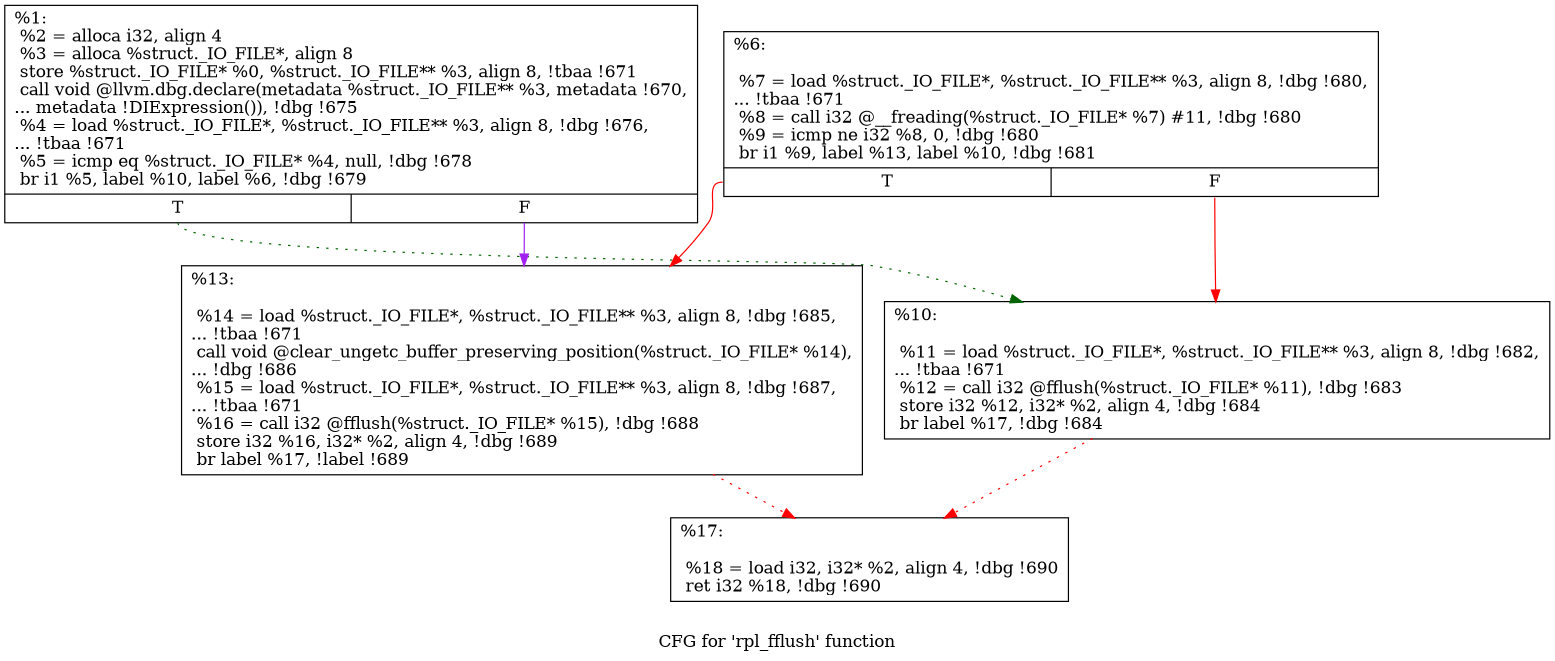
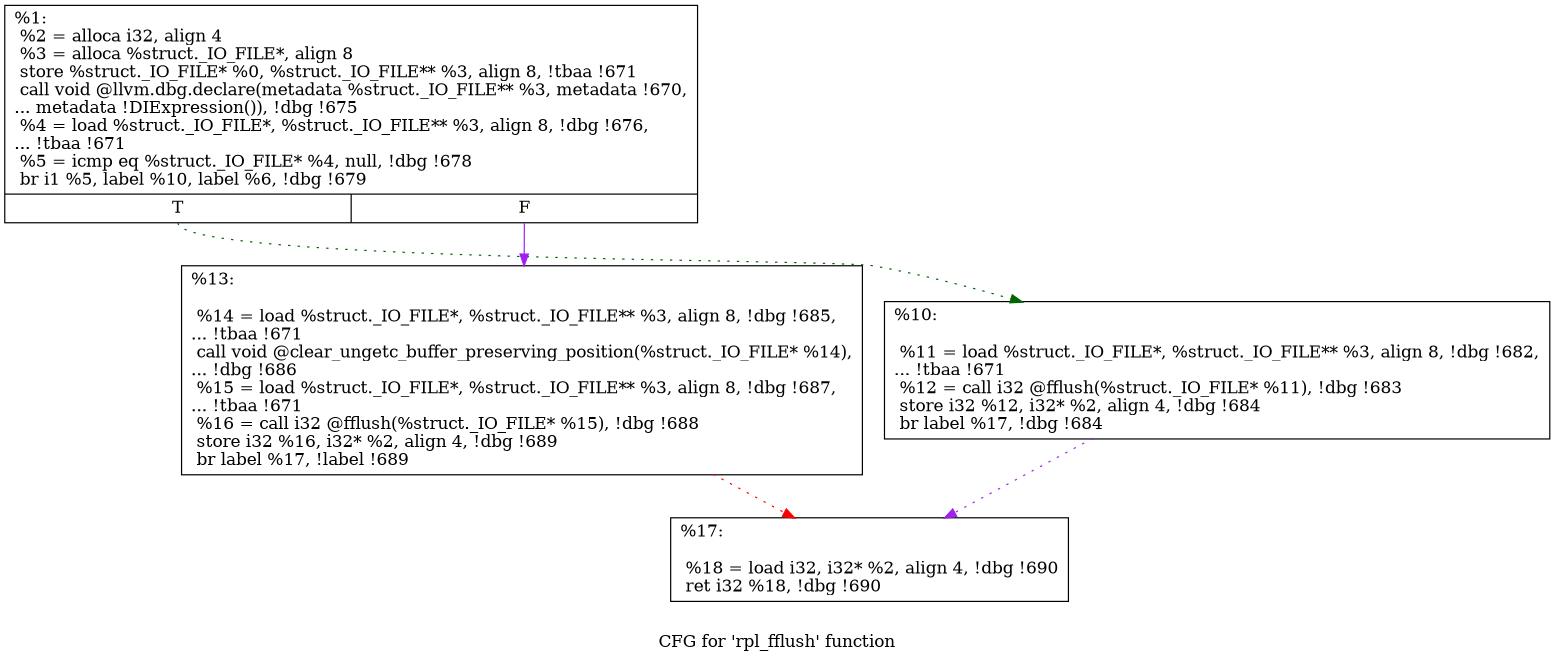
(1051, 114) -> none
(1024, 475) -> (1024, 475)
